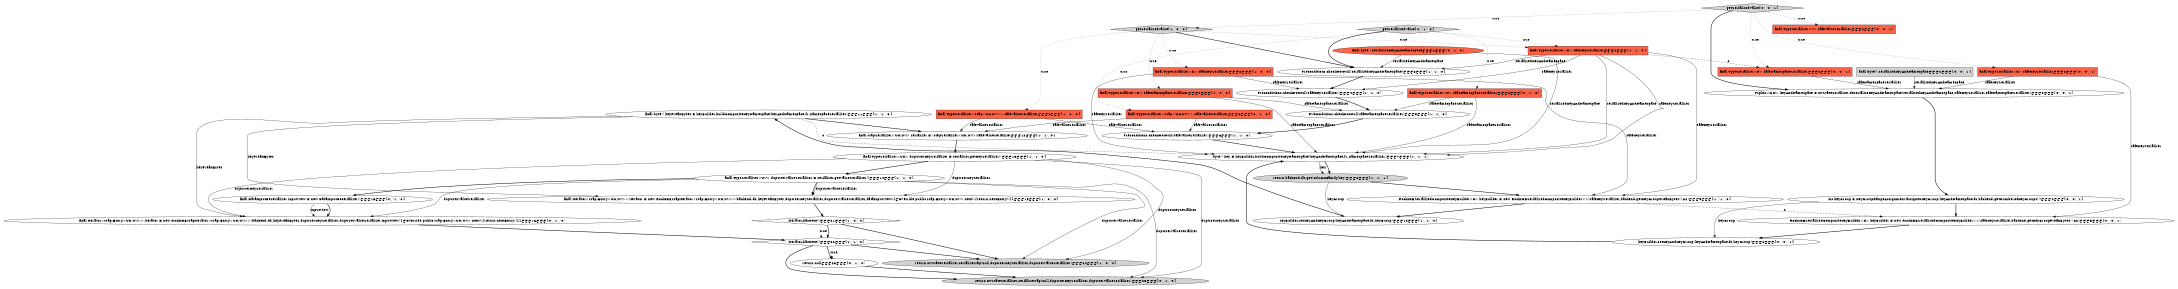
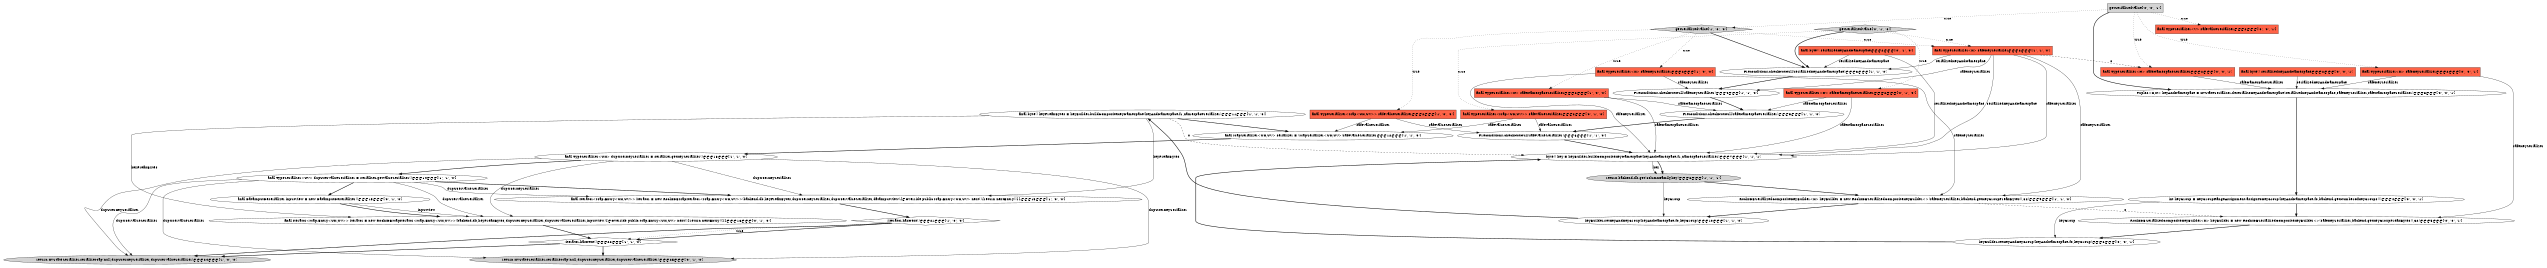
(1753, 8) -> (2135, 8)
(1408, 51) -> (1857, 51)
(1915, 72) -> (2298, 72)
(834, 263) -> none
